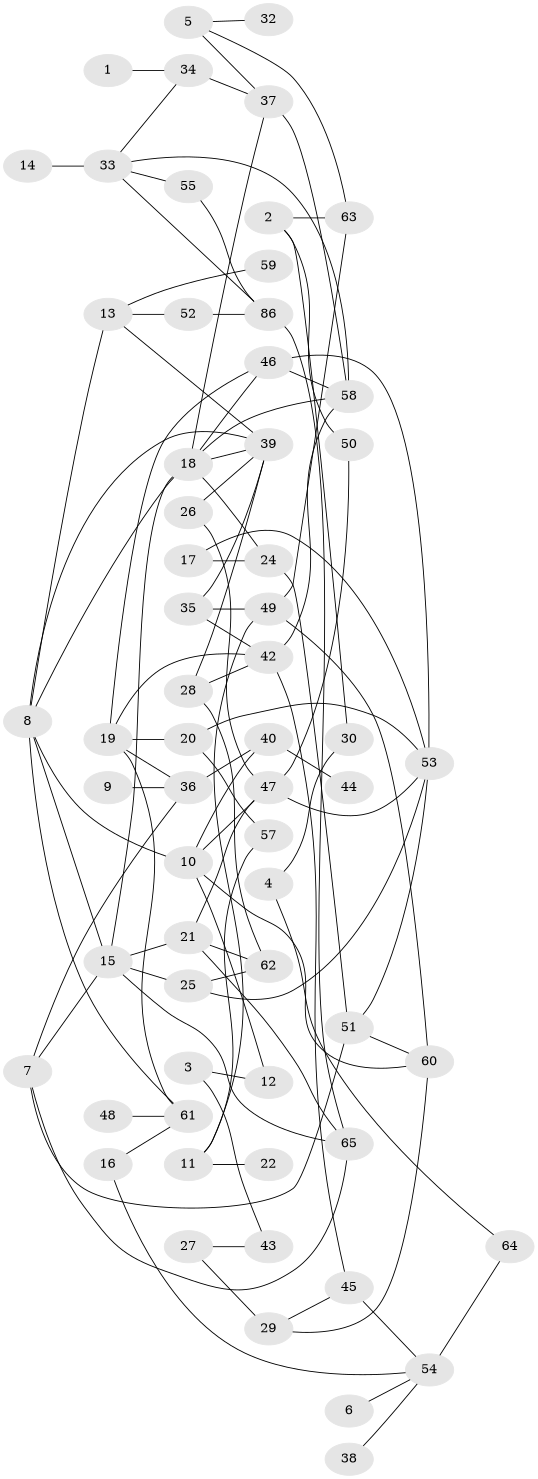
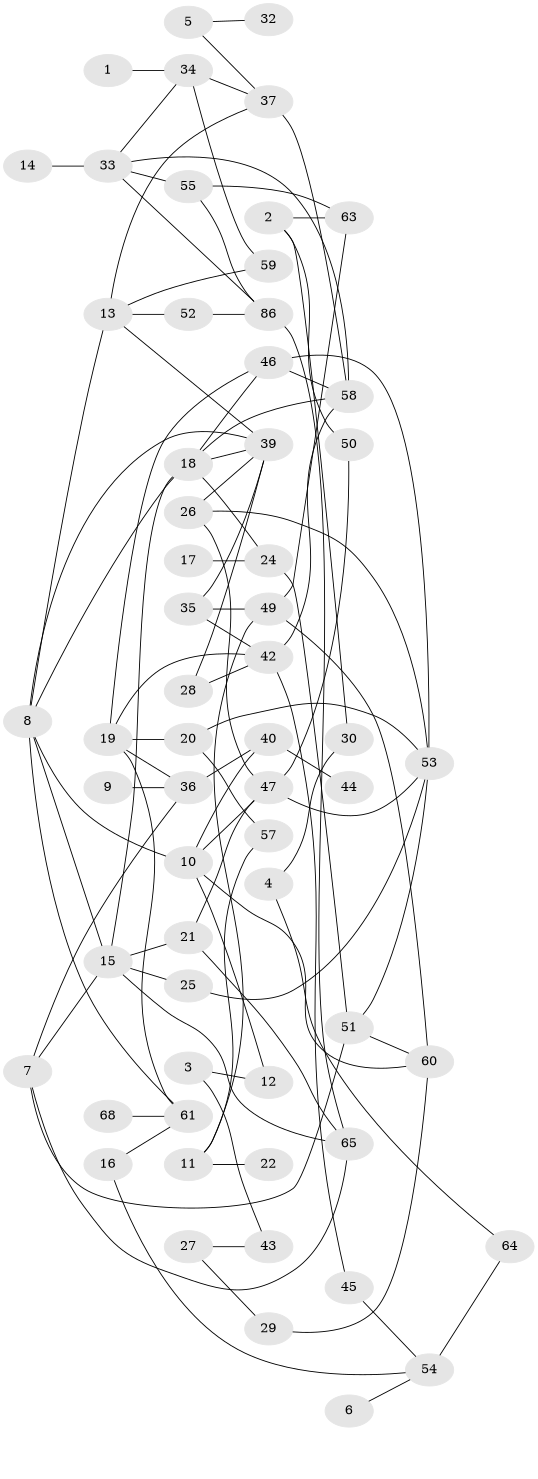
(305, 93) -> (273, 190)
none -> (218, 172)
(225, 283) -> (148, 187)
(353, 591) -> (373, 577)
(269, 966) -> none
(108, 1116) -> (108, 1116)
(309, 1308) -> none
(349, 1459) -> none
